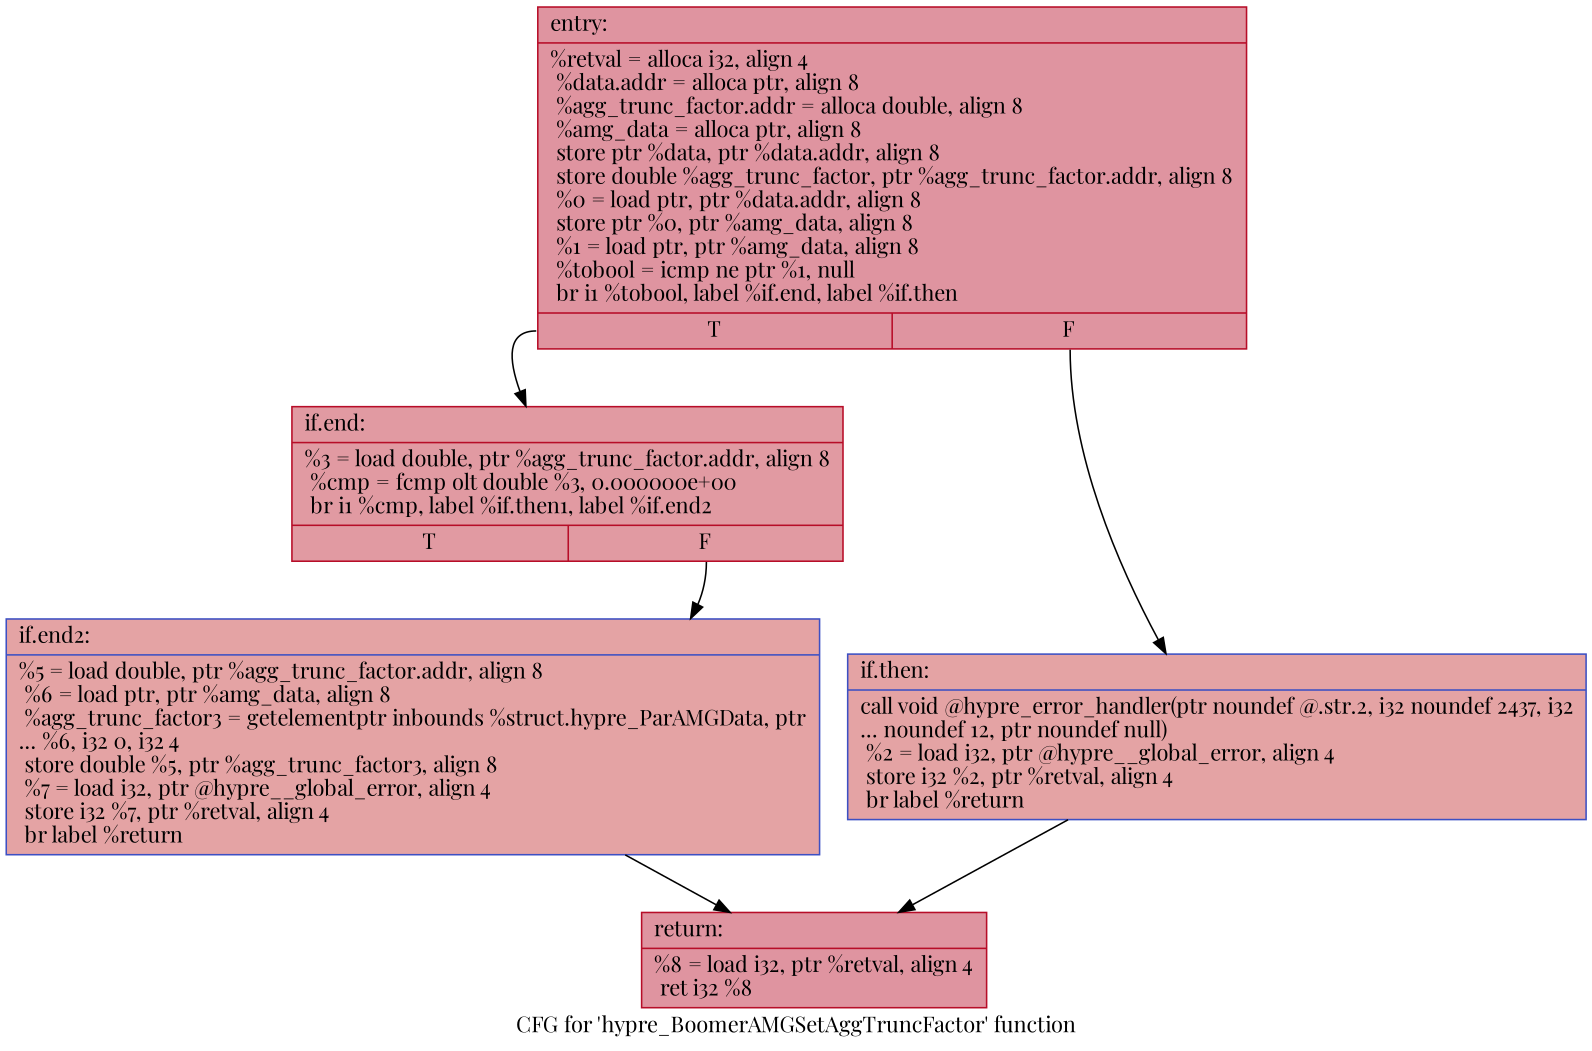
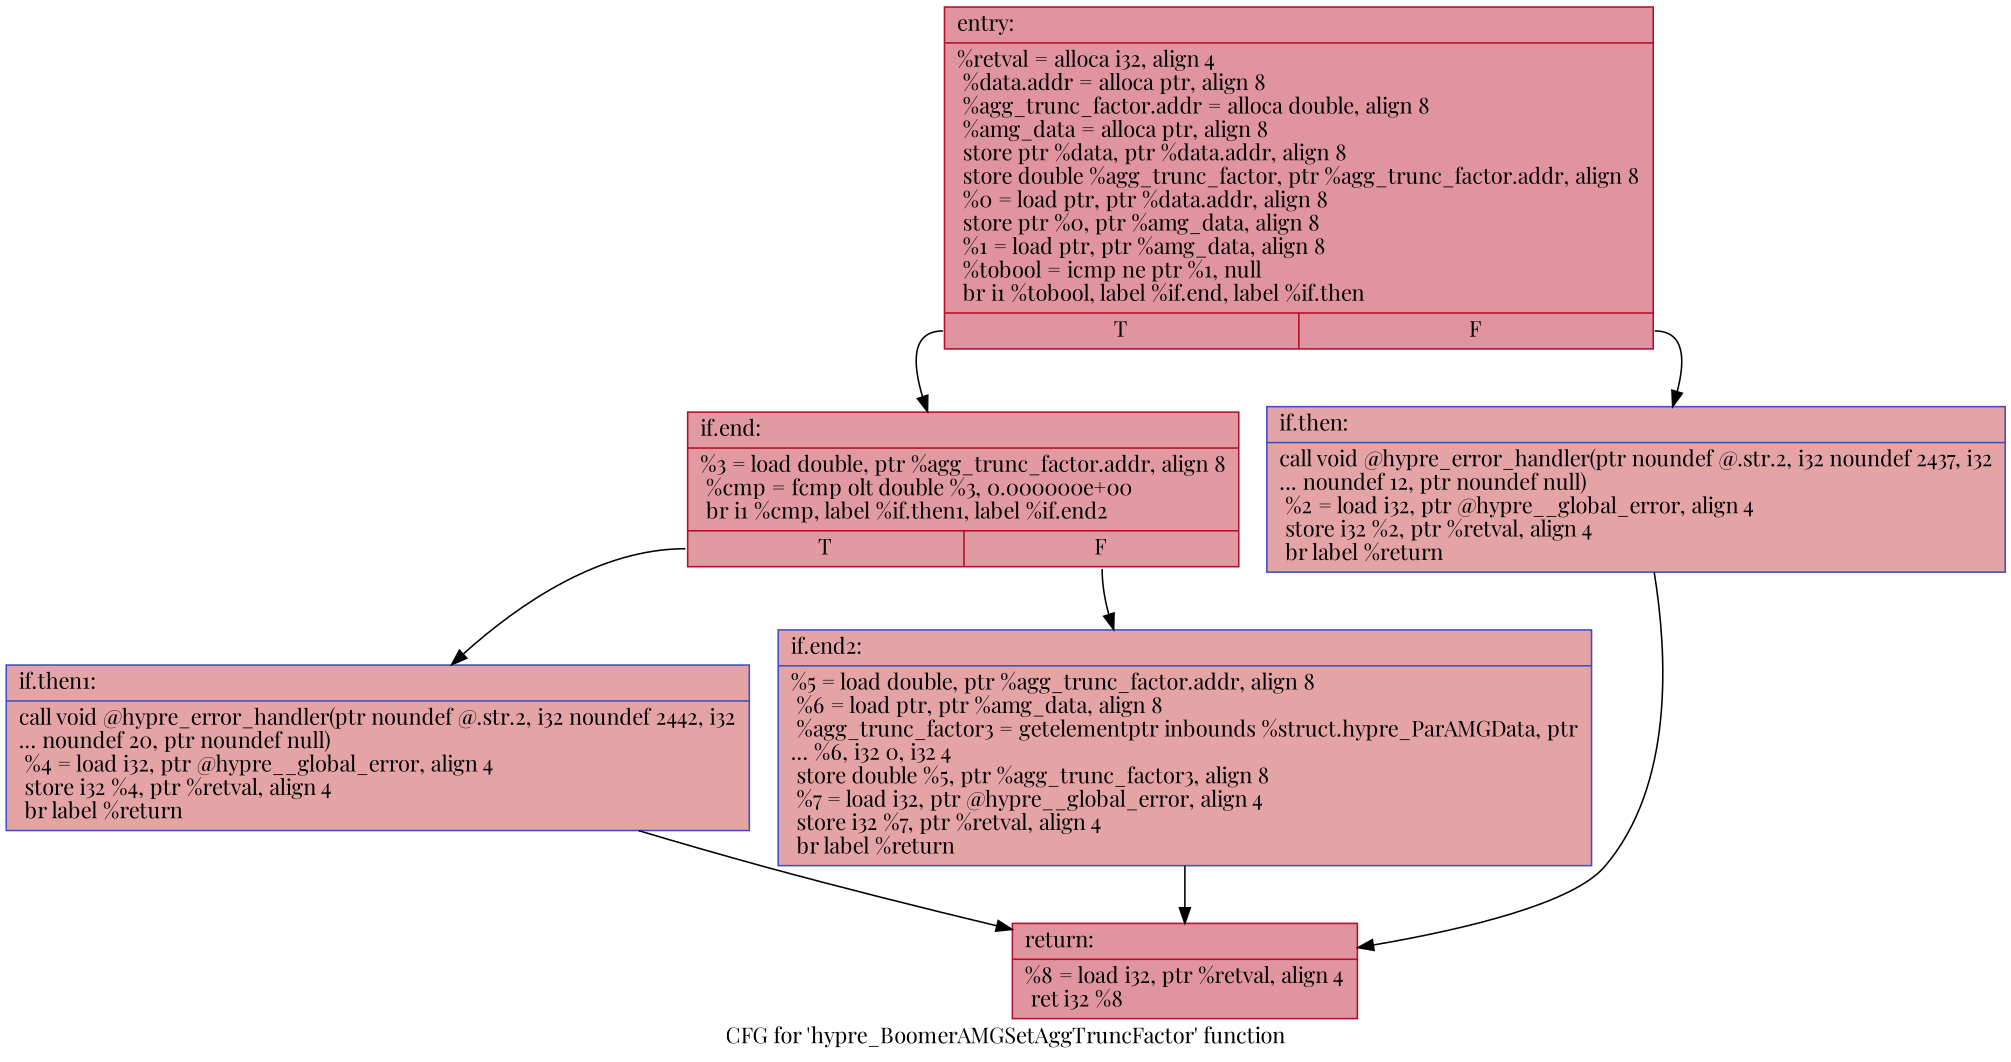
none -> (378, 748)
